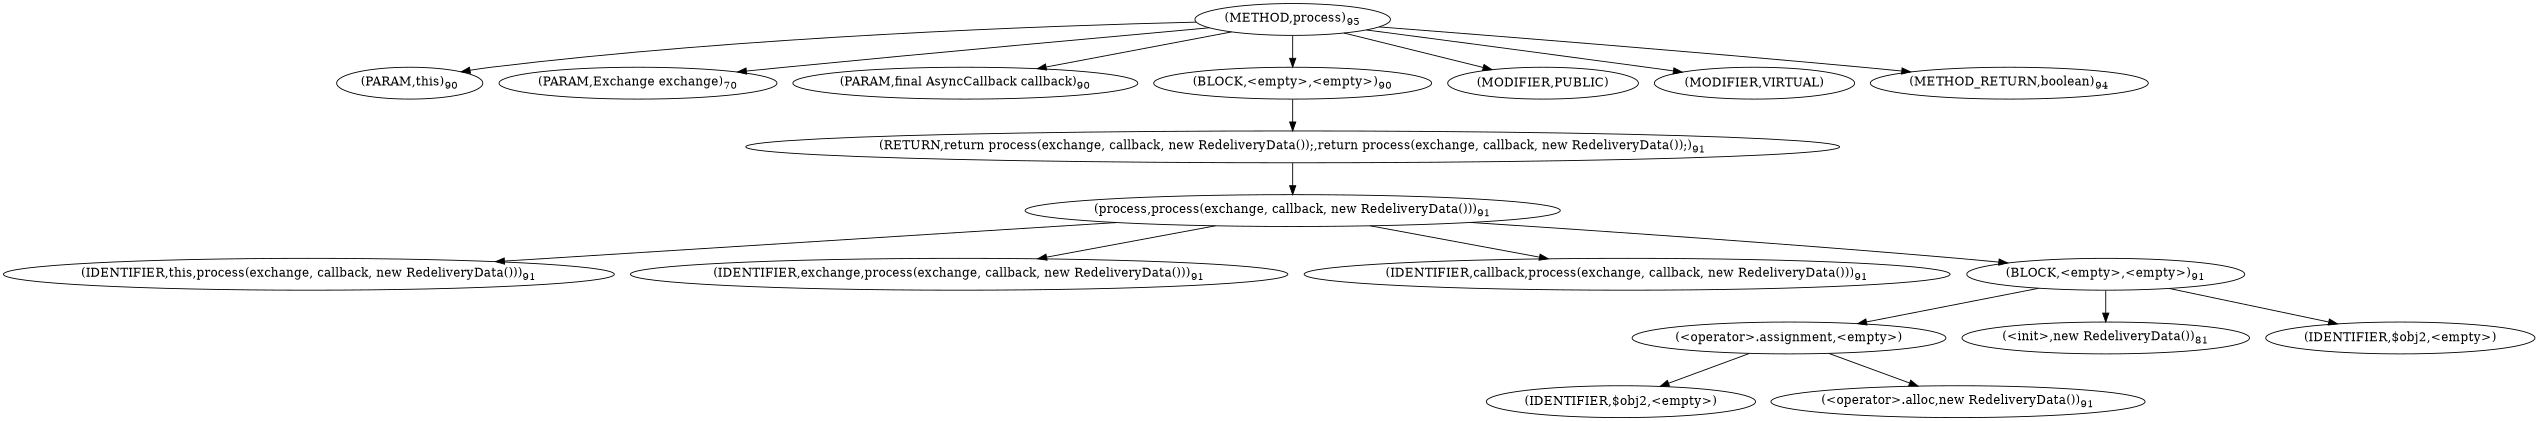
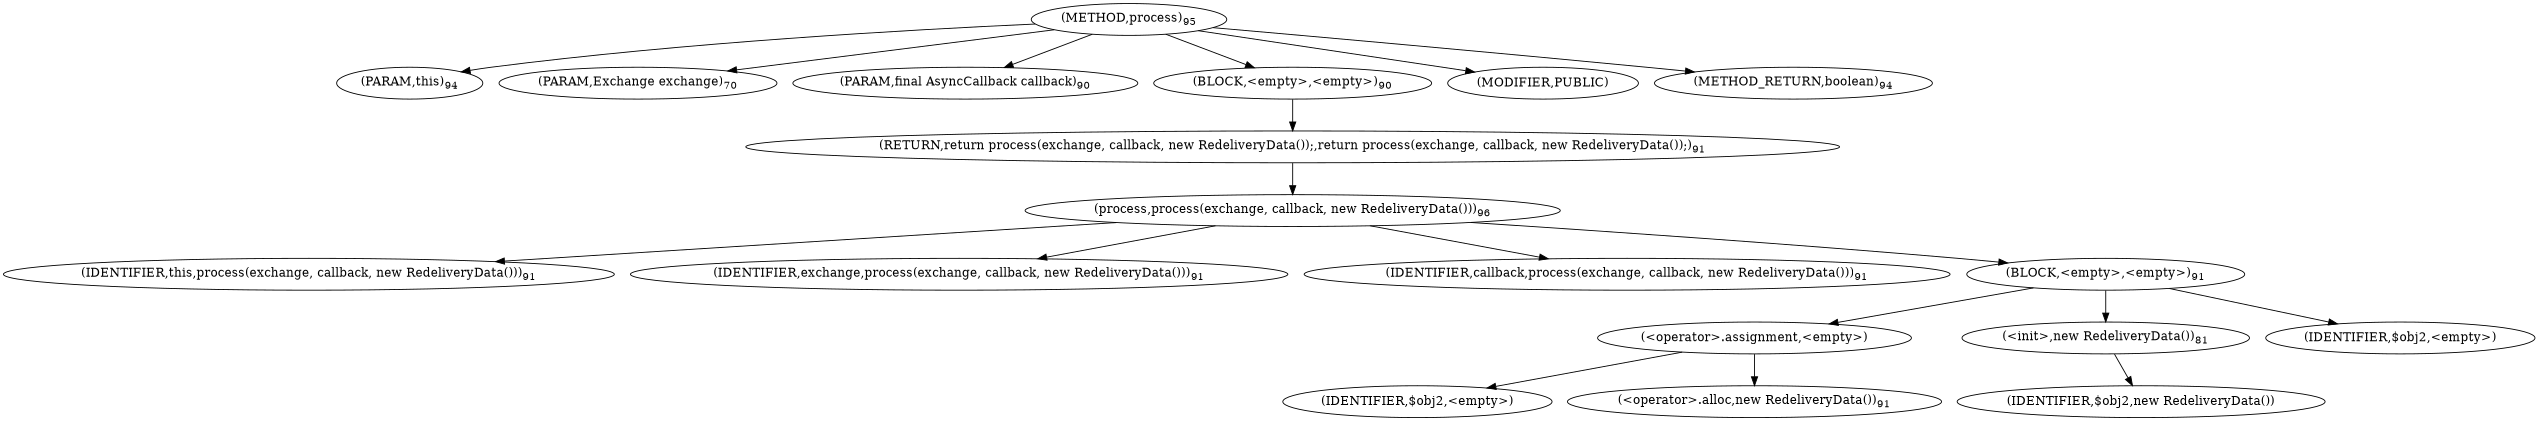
(452, 82) -> (452, 82)
(1754, 83) -> none
(1484, 209) -> (1484, 209)
none -> (2141, 402)
